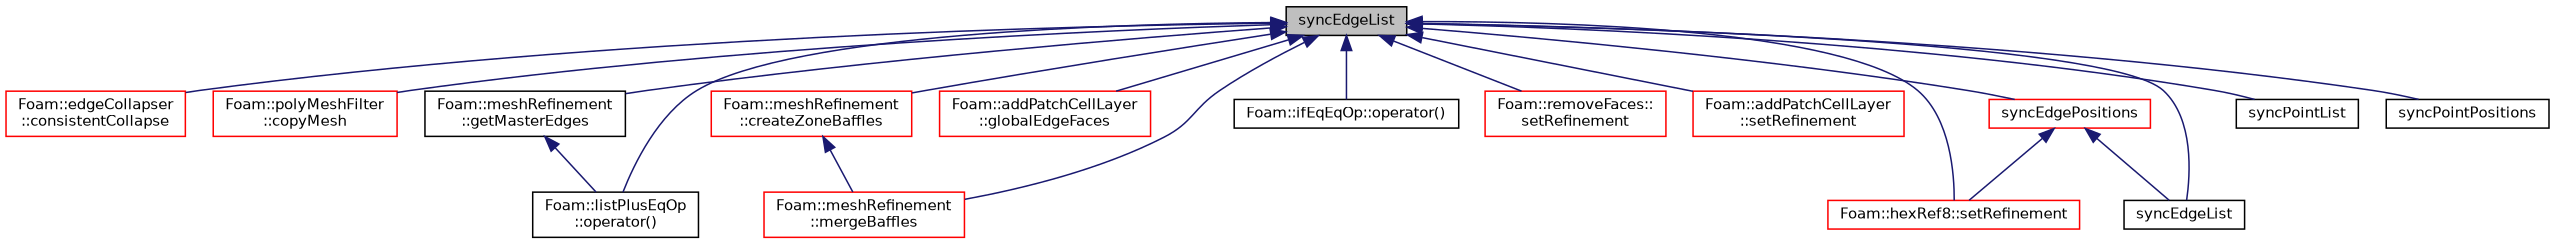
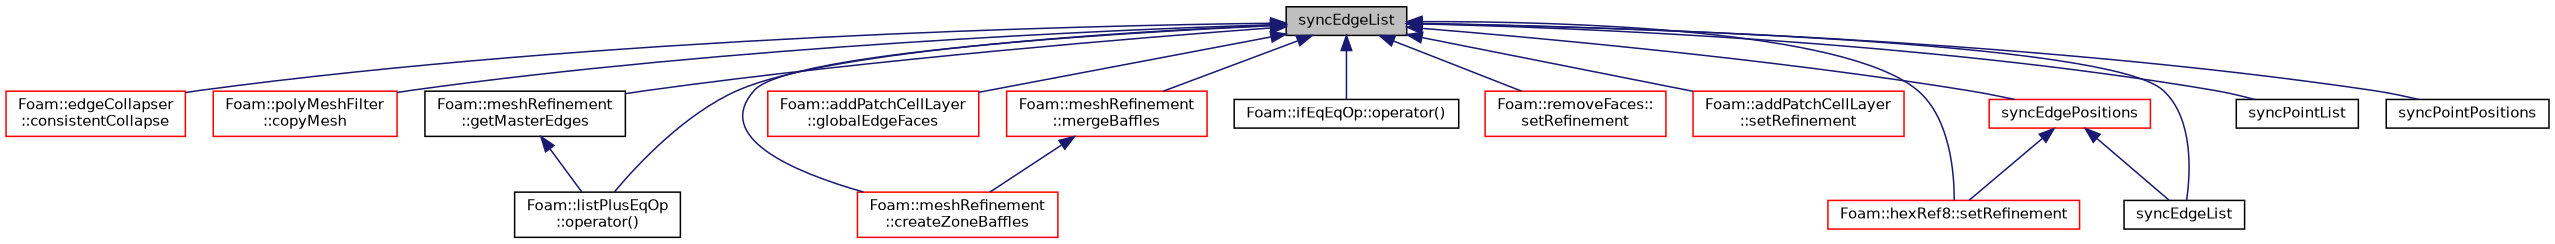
(841, 171) -> (1026, 169)
